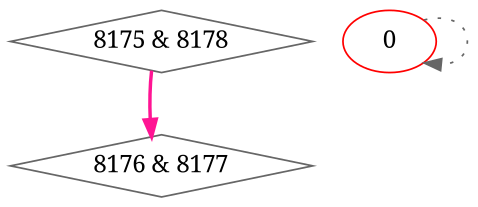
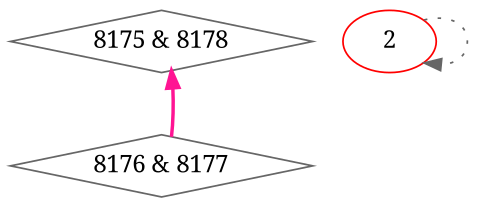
(390, 41) -> (390, 41)
(150, 95) -> (173, 112)
